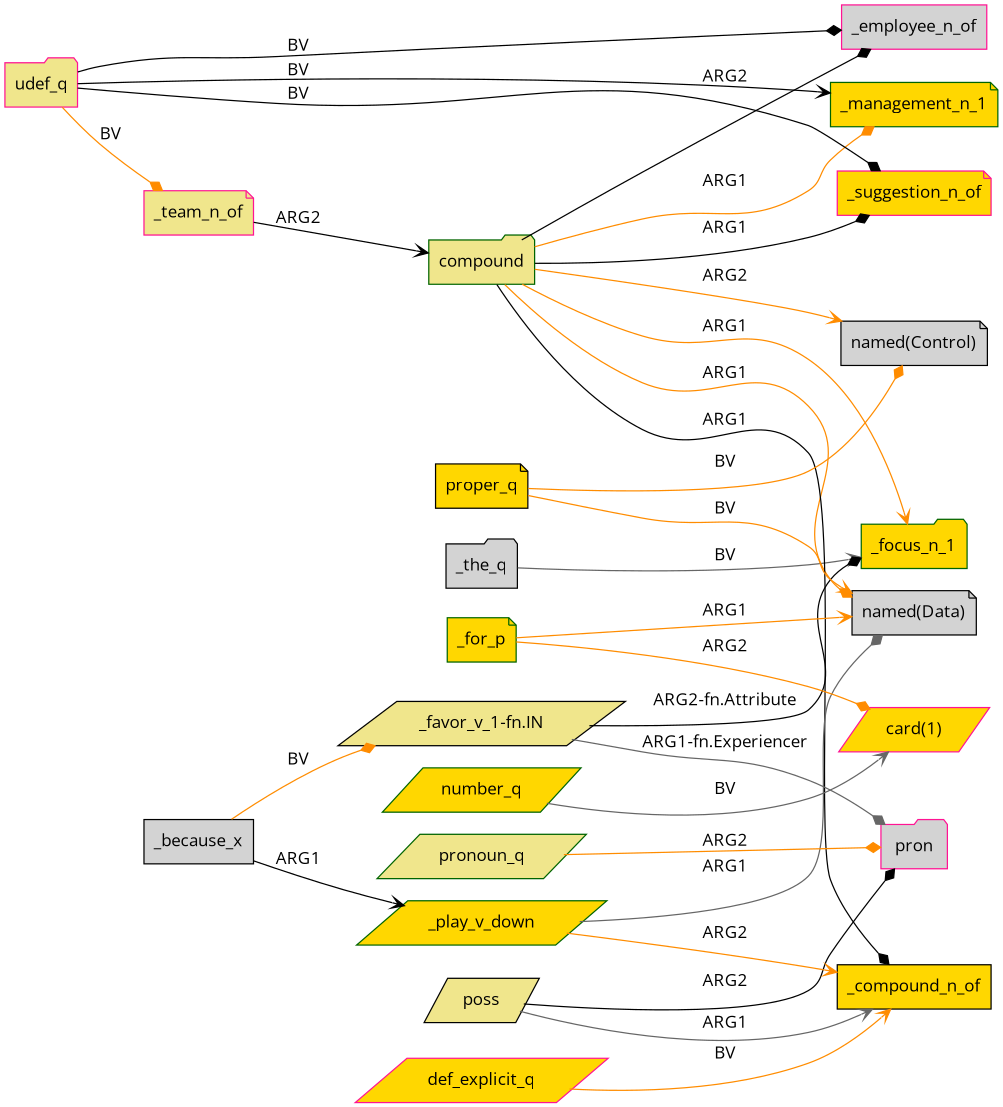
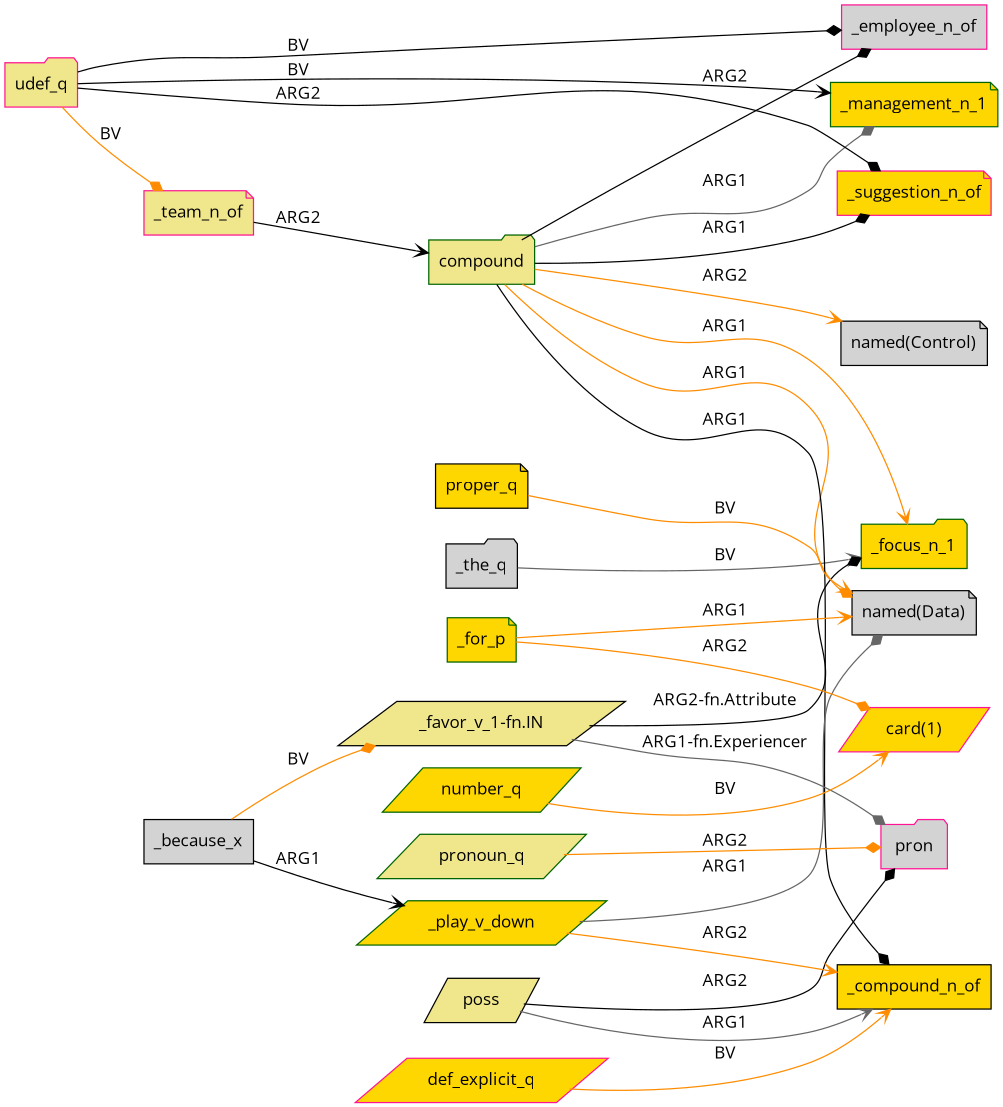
(298, 94) -> (298, 94)
(711, 213) -> (711, 213)
(733, 487) -> none
(718, 814) -> (718, 814)
